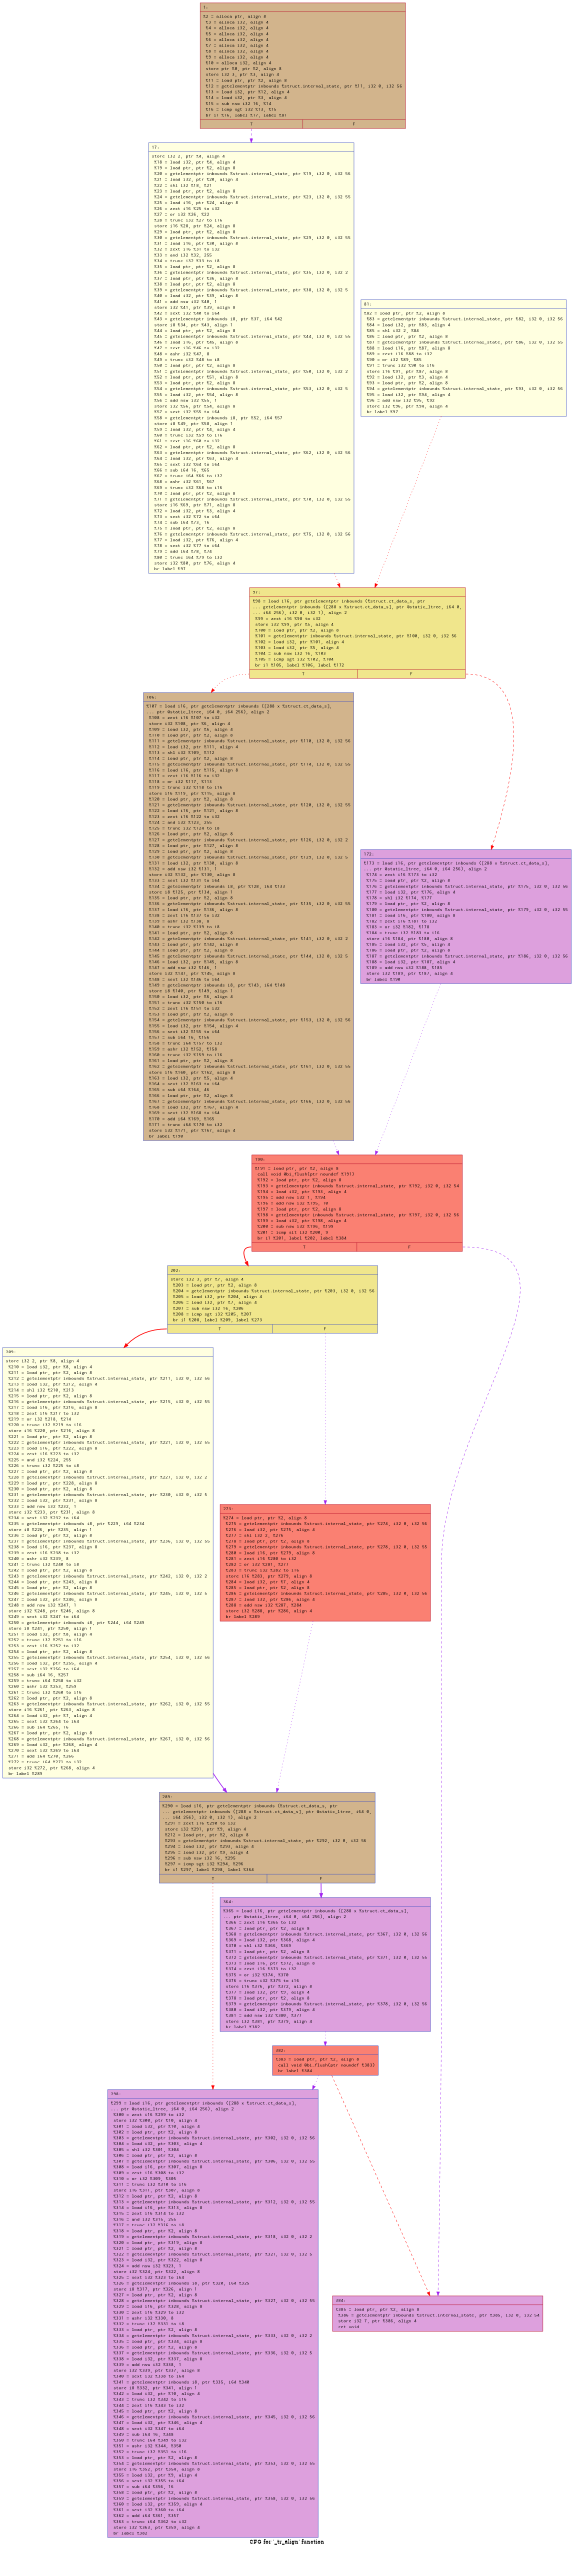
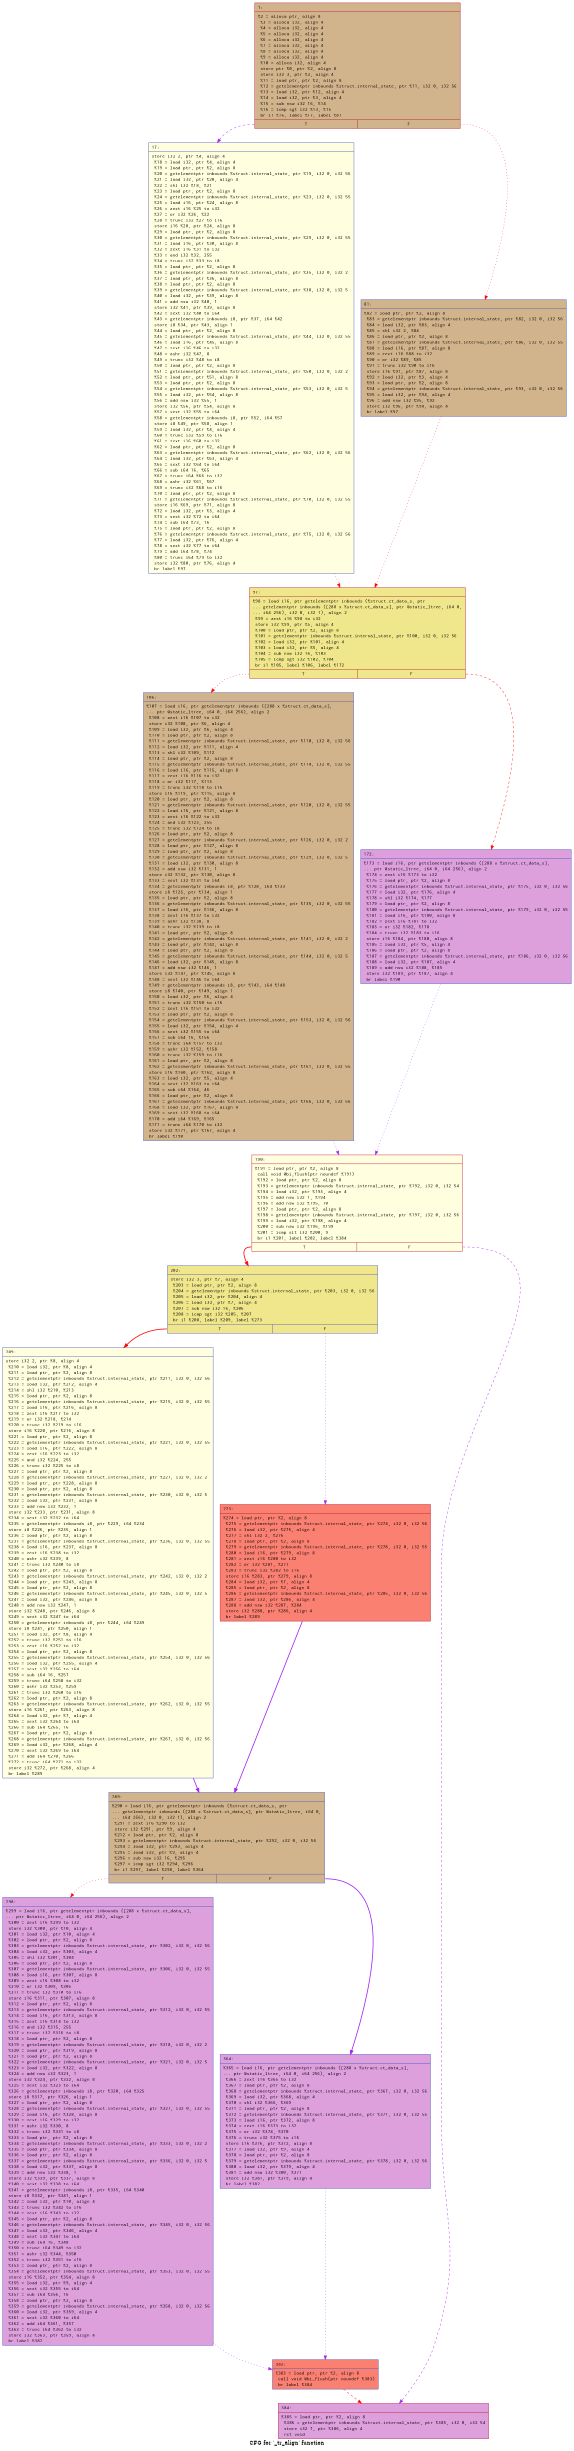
none -> (507, 198)
(464, 358) -> (464, 358)
(357, 1203) -> (357, 1203)
(295, 1705) -> (269, 1705)
(317, 2081) -> (239, 2359)
